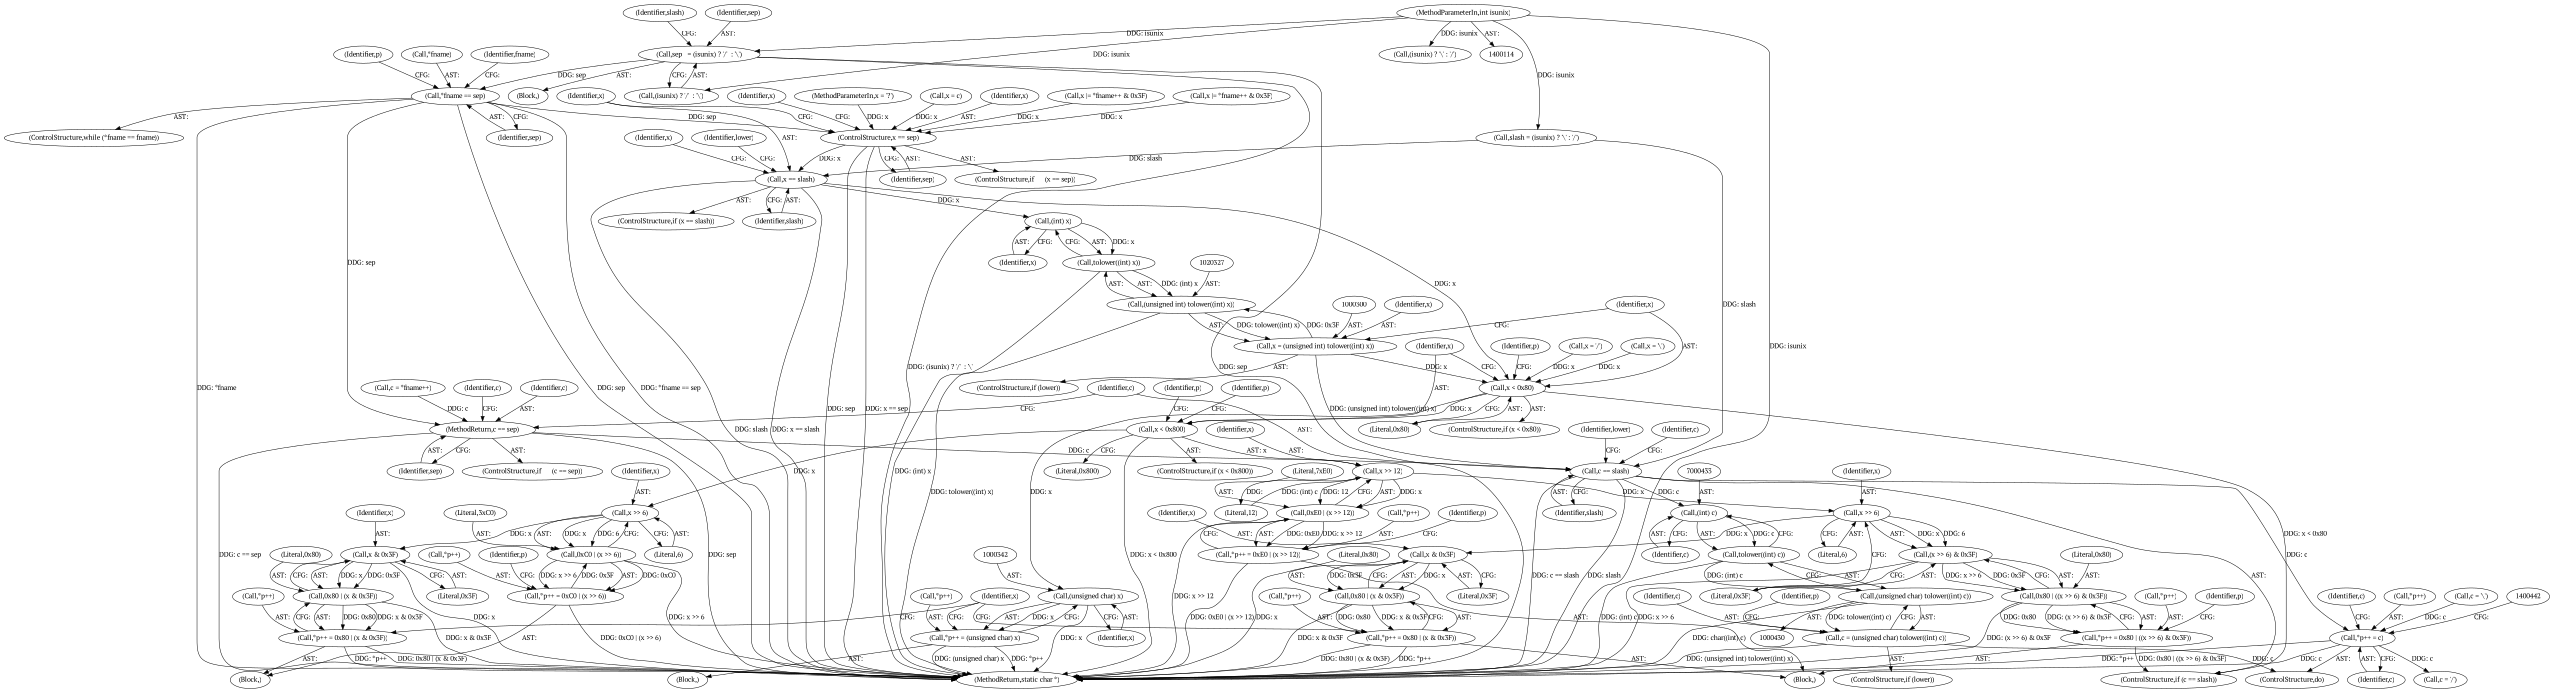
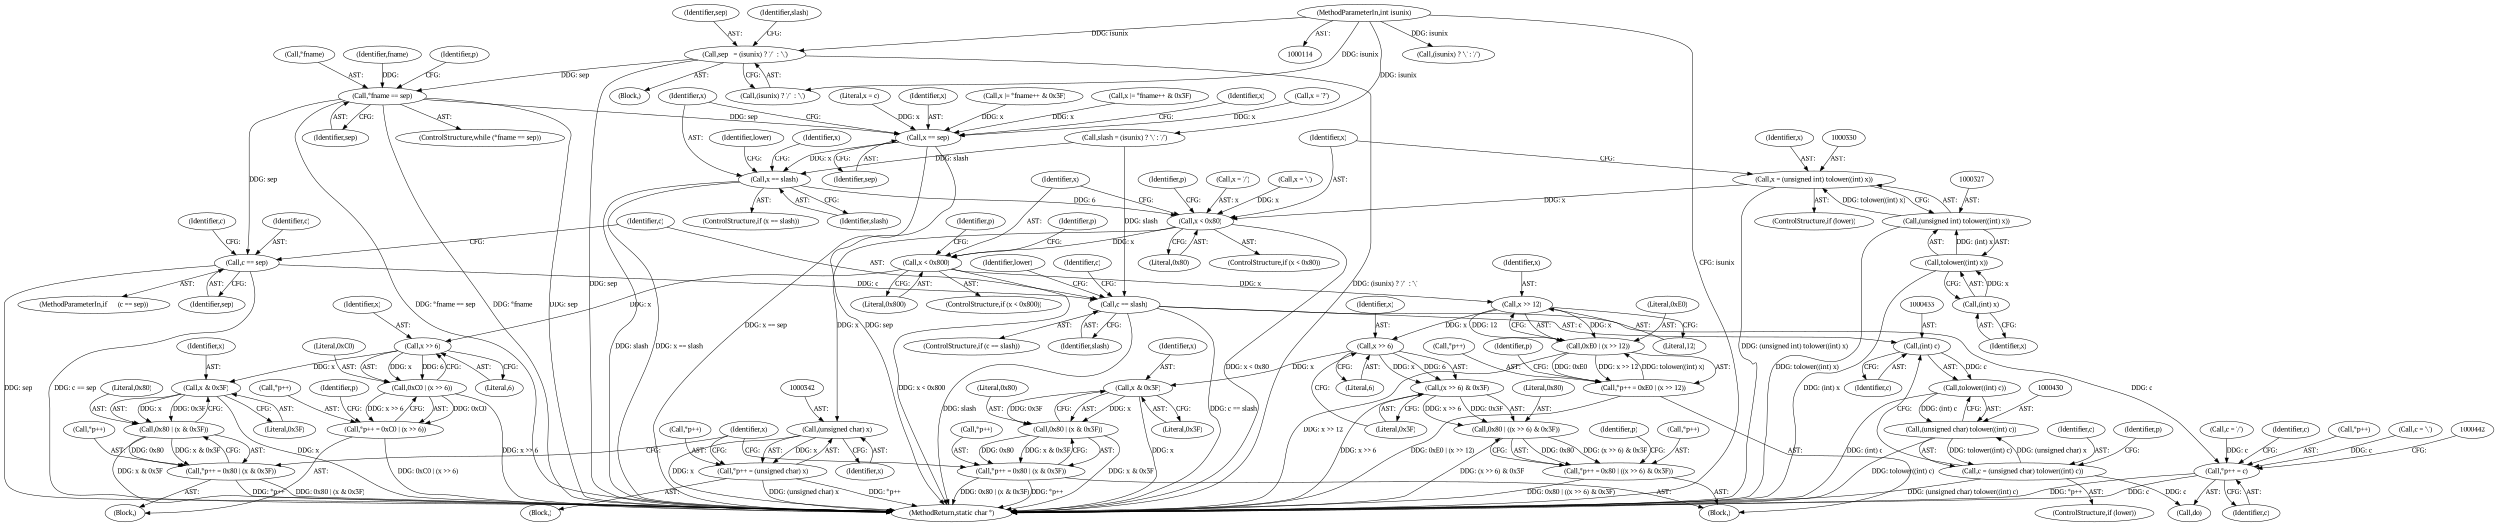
(1501, 55) -> (1300, 55)
(493, 75) -> (391, 75)
(853, 96) -> (1312, 96)
(946, 96) -> (860, 96)
(94, 138) -> (480, 138)
(878, 138) -> (928, 138)
(1026, 180) -> none
(922, 201) -> none
(1212, 263) -> (1972, 180)
(1445, 284) -> (1085, 201)
none -> (913, 286)
(1354, 305) -> (1844, 138)
(1323, 326) -> (1923, 201)
(1788, 346) -> (1717, 263)
(1564, 367) -> (1229, 201)
(403, 388) -> none
(483, 430) -> (247, 263)
(2019, 446) -> (1238, 386)
(1257, 451) -> (1251, 284)
(1412, 454) -> (1746, 475)
(532, 472) -> (94, 305)
(1313, 472) -> (1668, 305)
(1699, 472) -> (1922, 305)
(1256, 492) -> (1691, 326)
(1300, 492) -> (1644, 326)
(1669, 492) -> (1572, 326)
(475, 513) -> (334, 346)
(1768, 525) -> (1878, 436)
(1212, 534) -> (1673, 367)
(2021, 570) -> none
(598, 576) -> (418, 409)
(2528, 597) -> (2472, 430)
(1803, 615) -> (2013, 408)
(1073, 617) -> (833, 451)
(1909, 617) -> (2052, 451)
(1719, 638) -> (1903, 472)
(2402, 657) -> (2227, 448)
(1740, 659) -> (1963, 492)
(2137, 659) -> (1400, 501)
(2292, 680) -> (2189, 513)
